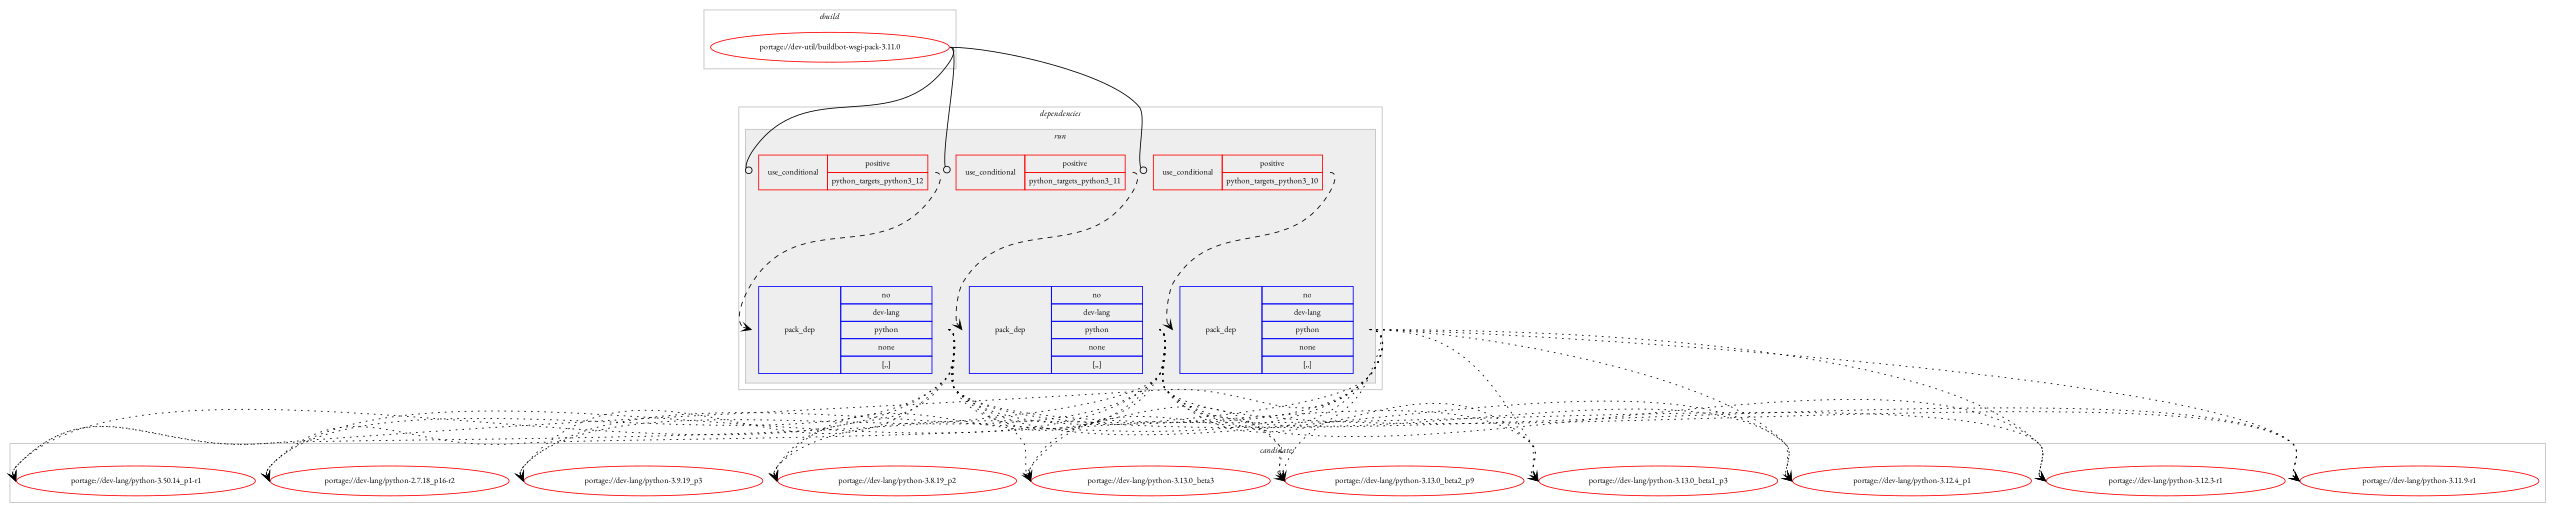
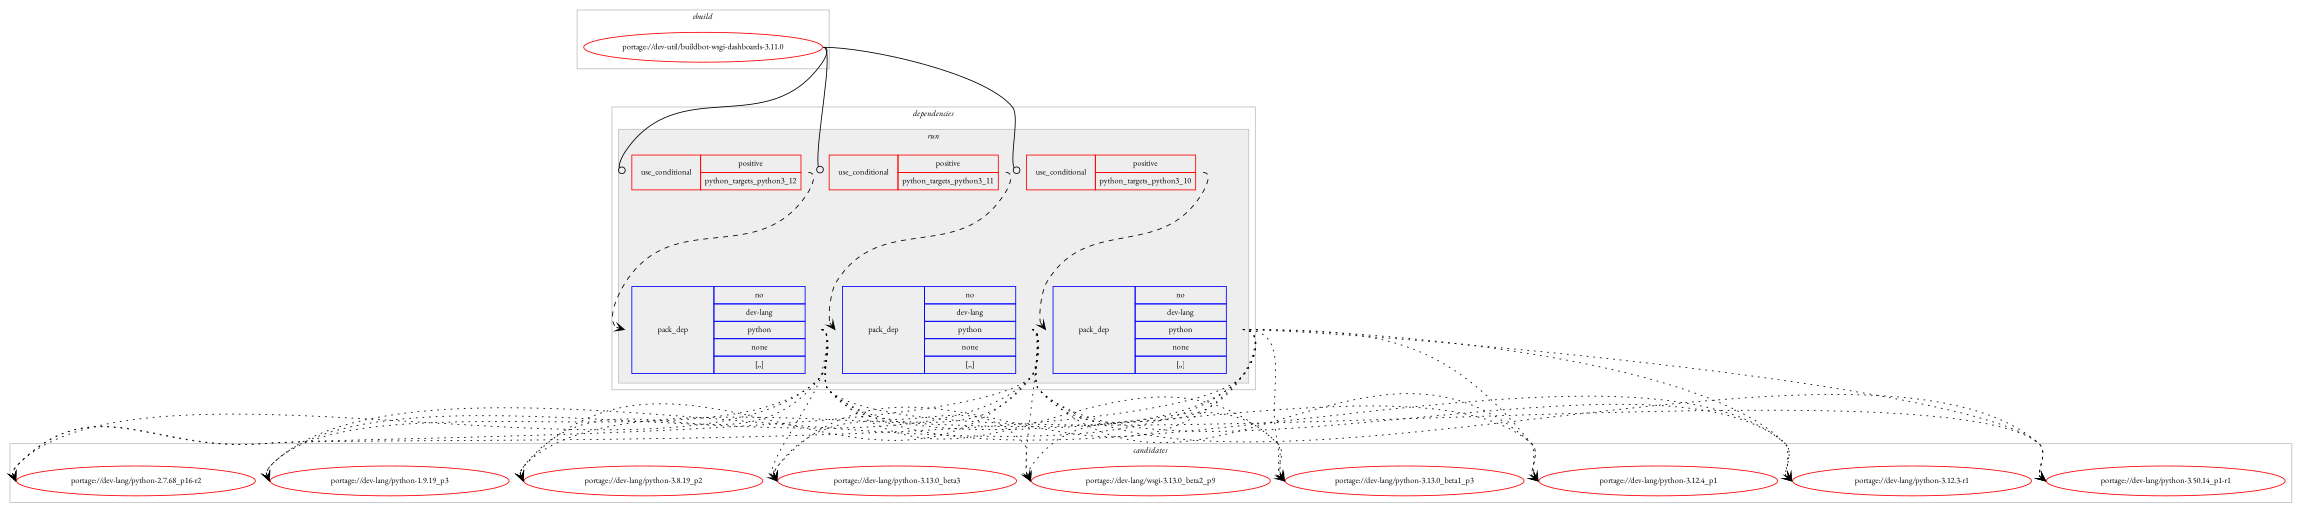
(830, 47) -> (703, 47)
(390, 481) -> (136, 481)
(643, 481) -> (390, 481)
(1405, 481) -> (1151, 481)
(2420, 481) -> none
